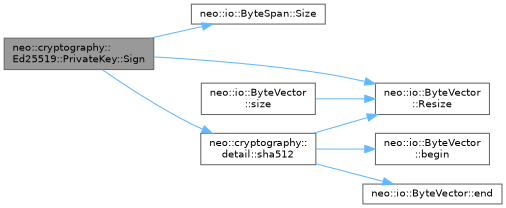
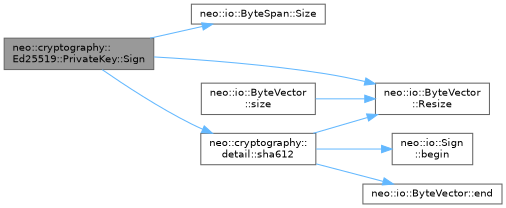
(258, 149) -> (258, 149)
(432, 149) -> (432, 149)
